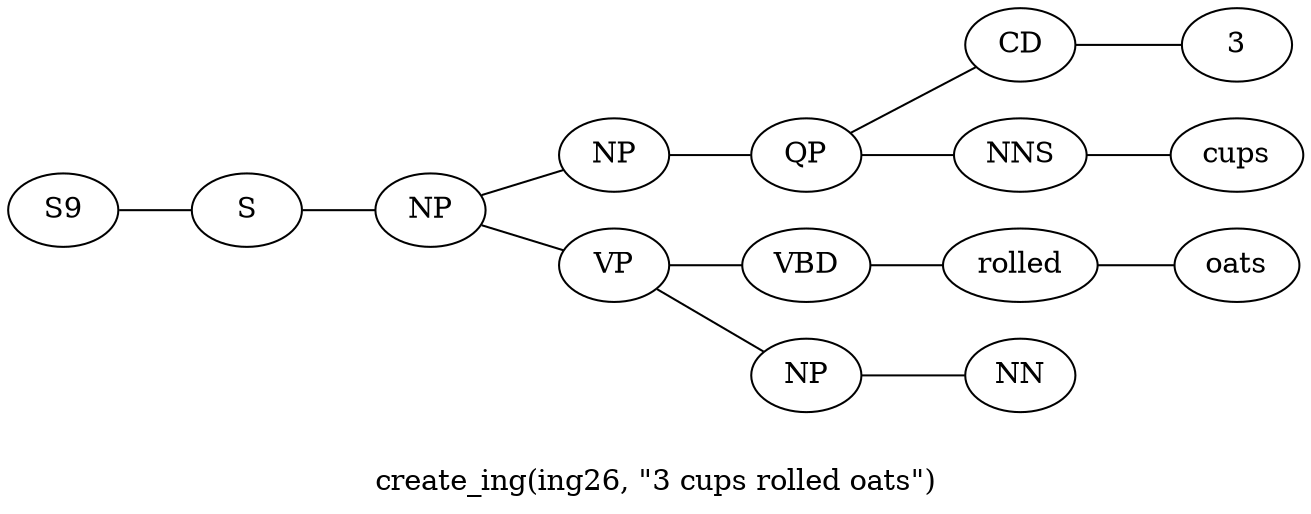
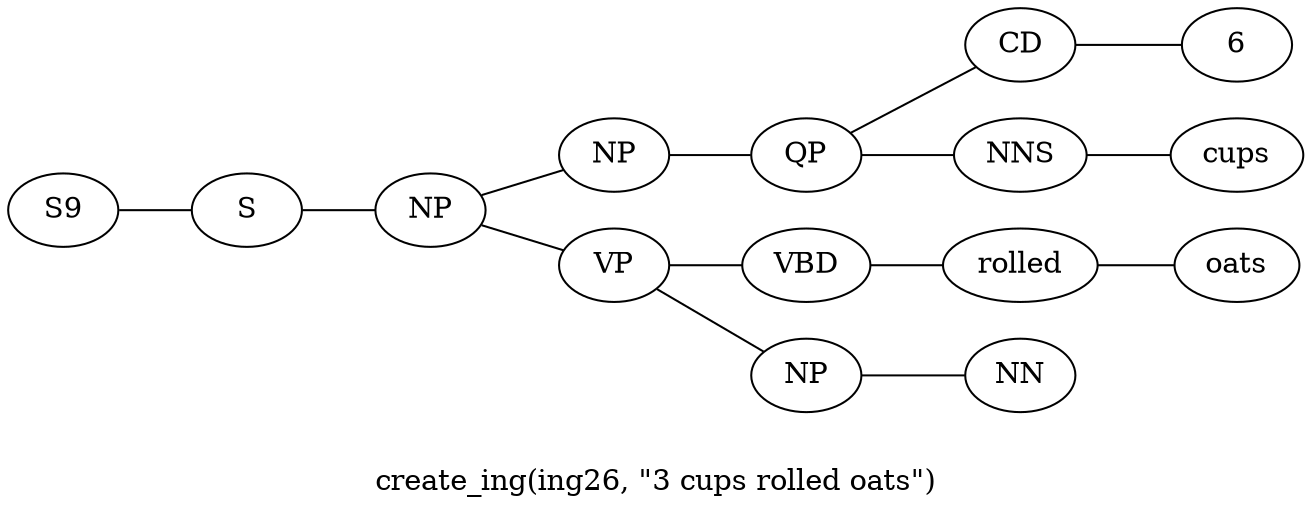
(1237, 45) -> (1237, 45)
